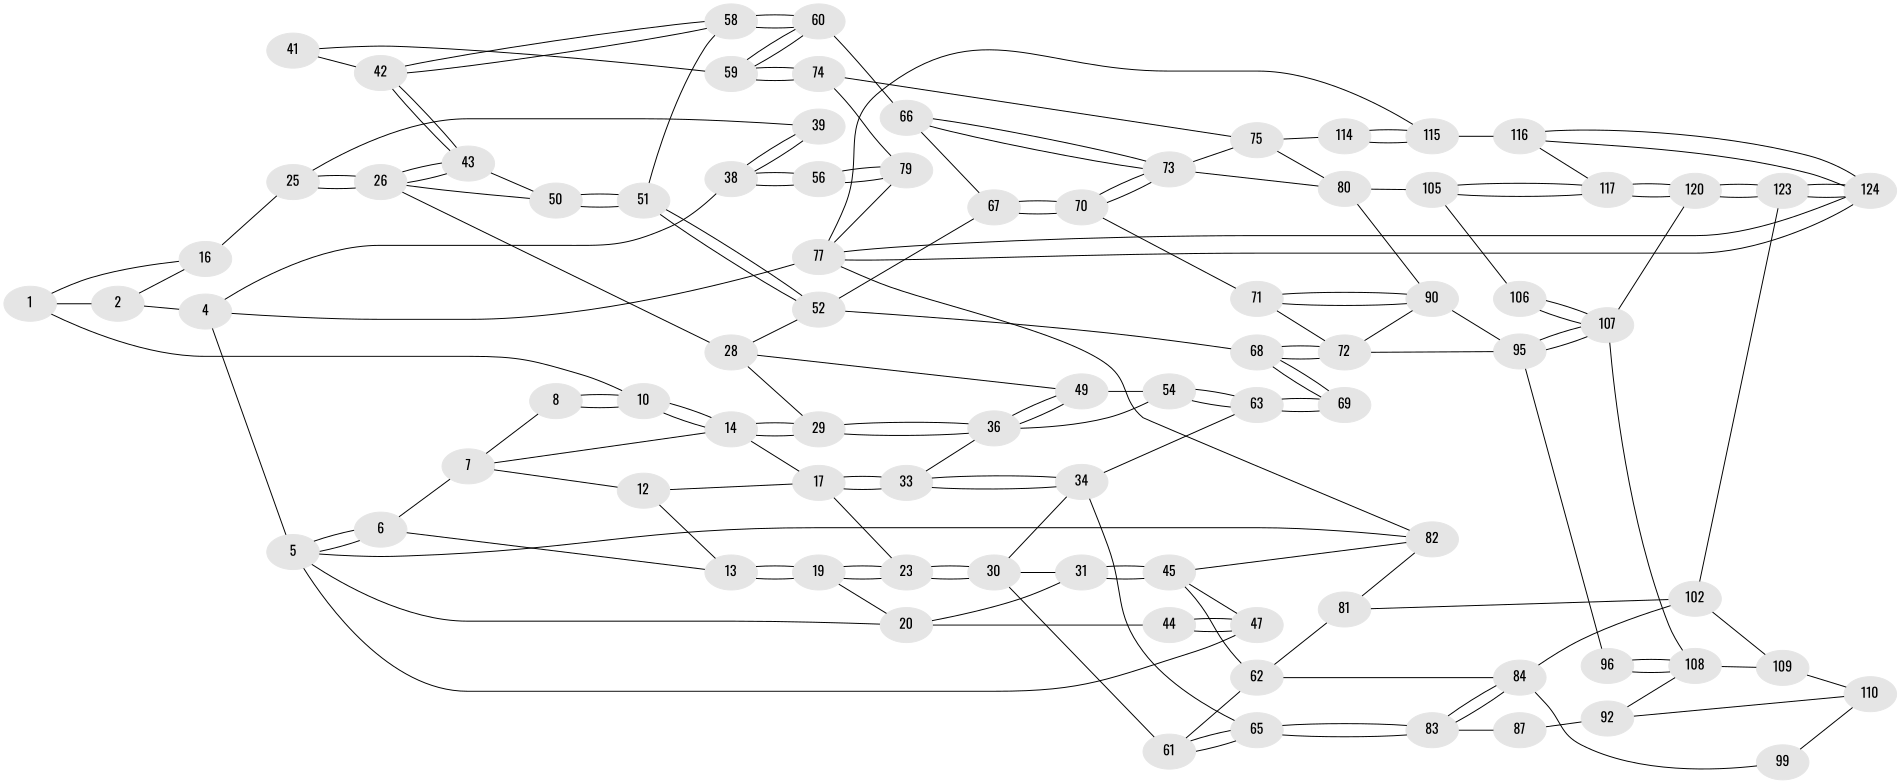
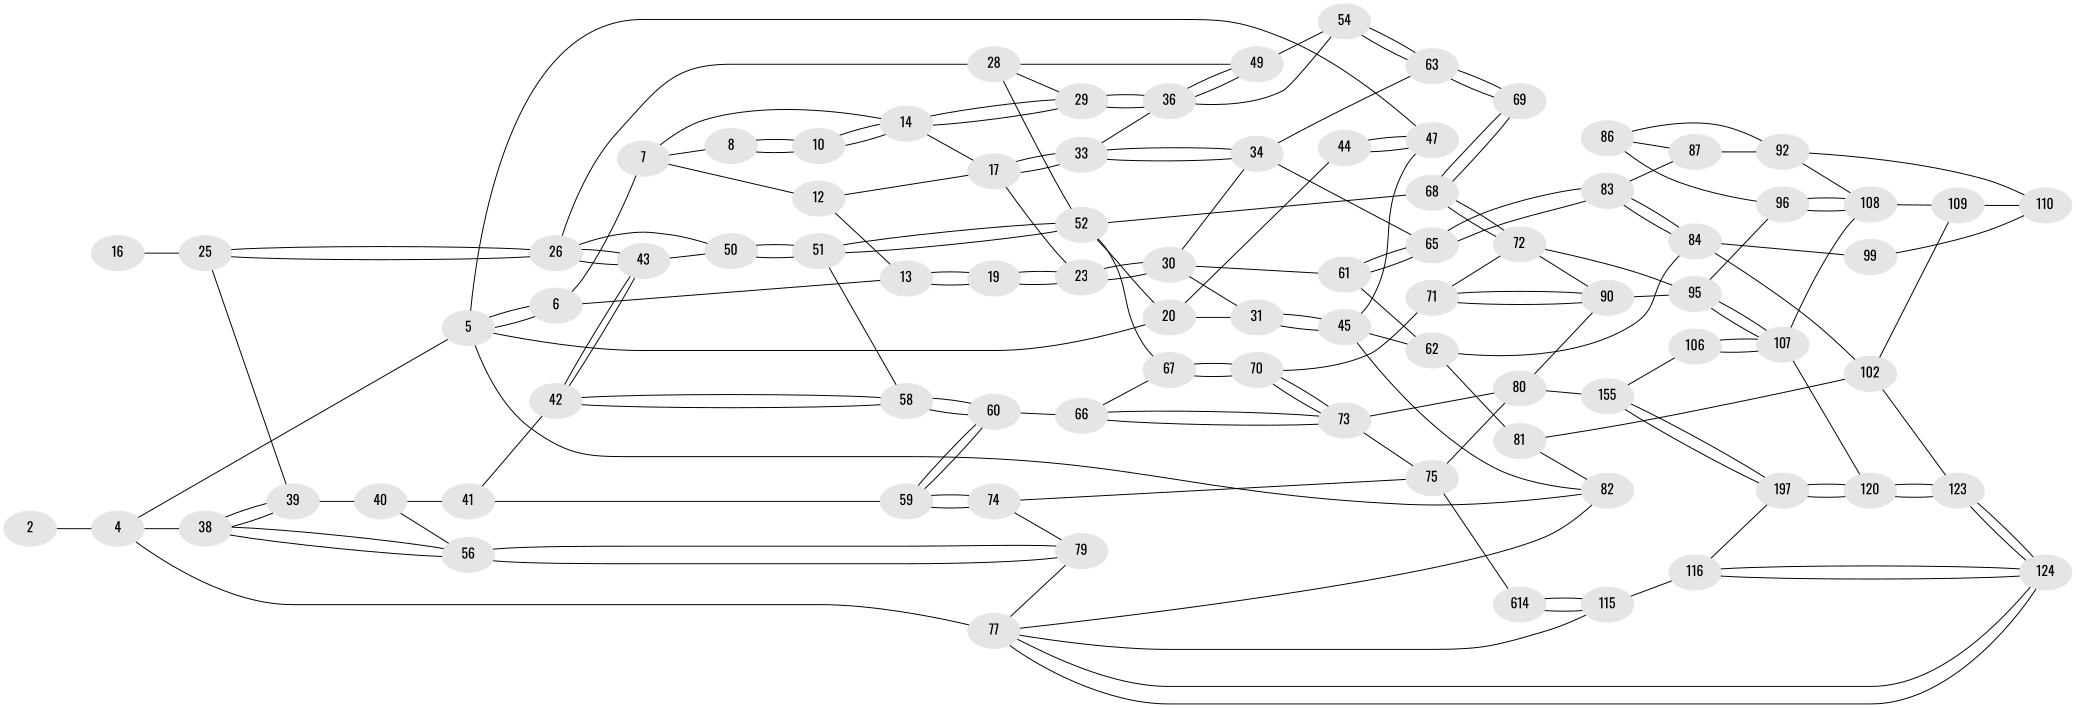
(1345, 136) -> (1520, 605)
none -> (1607, 138)
(1432, 190) -> (1607, 396)
(1607, 190) -> (1783, 491)
(162, 281) -> none
(30, 304) -> none
none -> (381, 501)
(863, 599) -> (1125, 271)
